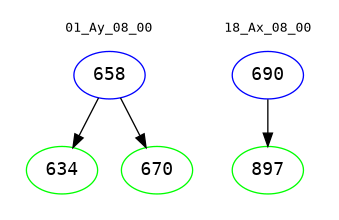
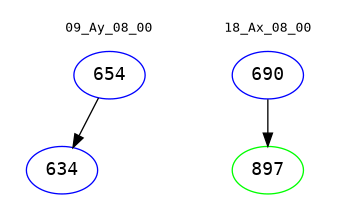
(110, 28) -> (110, 28)
(110, 75) -> (110, 75)
(62, 170) -> (62, 170)
(157, 170) -> none
